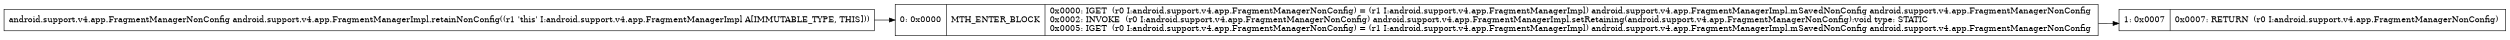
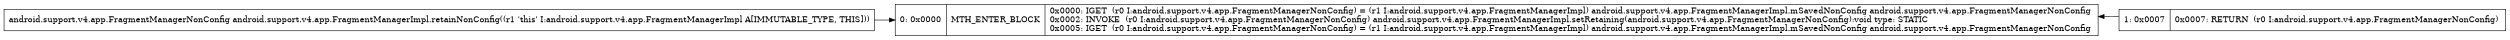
(2106, 23) -> (2112, 17)
